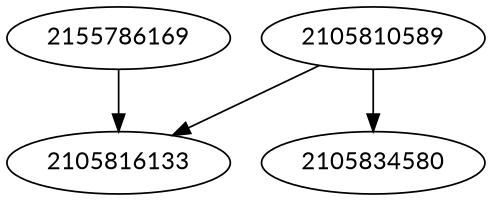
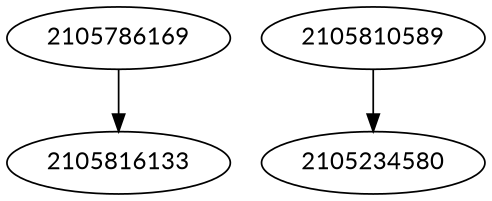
(119, 38) -> (119, 38)
(254, 97) -> none
(373, 163) -> (373, 163)
